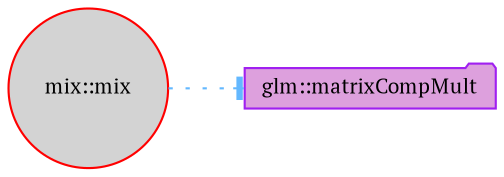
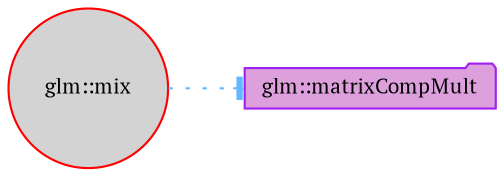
(88, 88) -> (88, 88)
